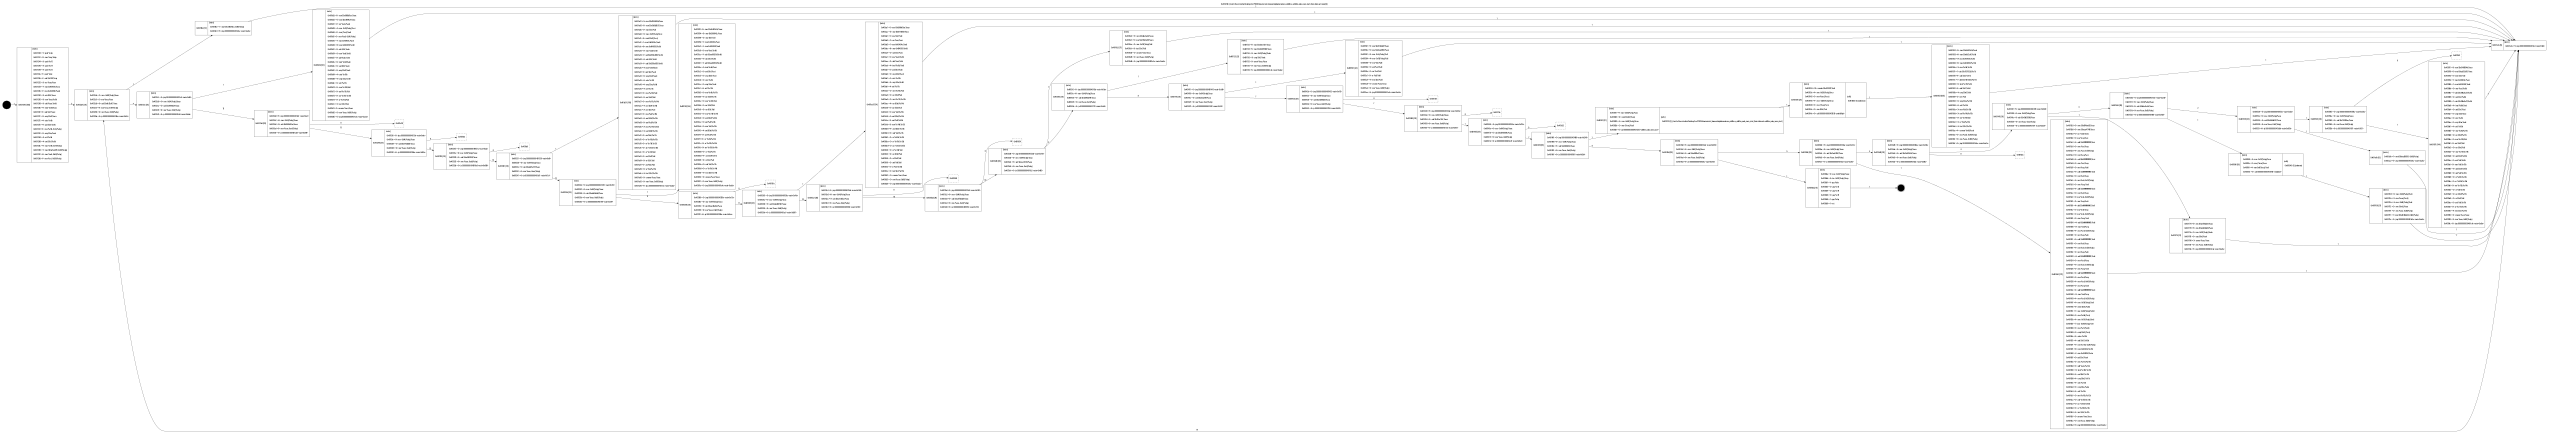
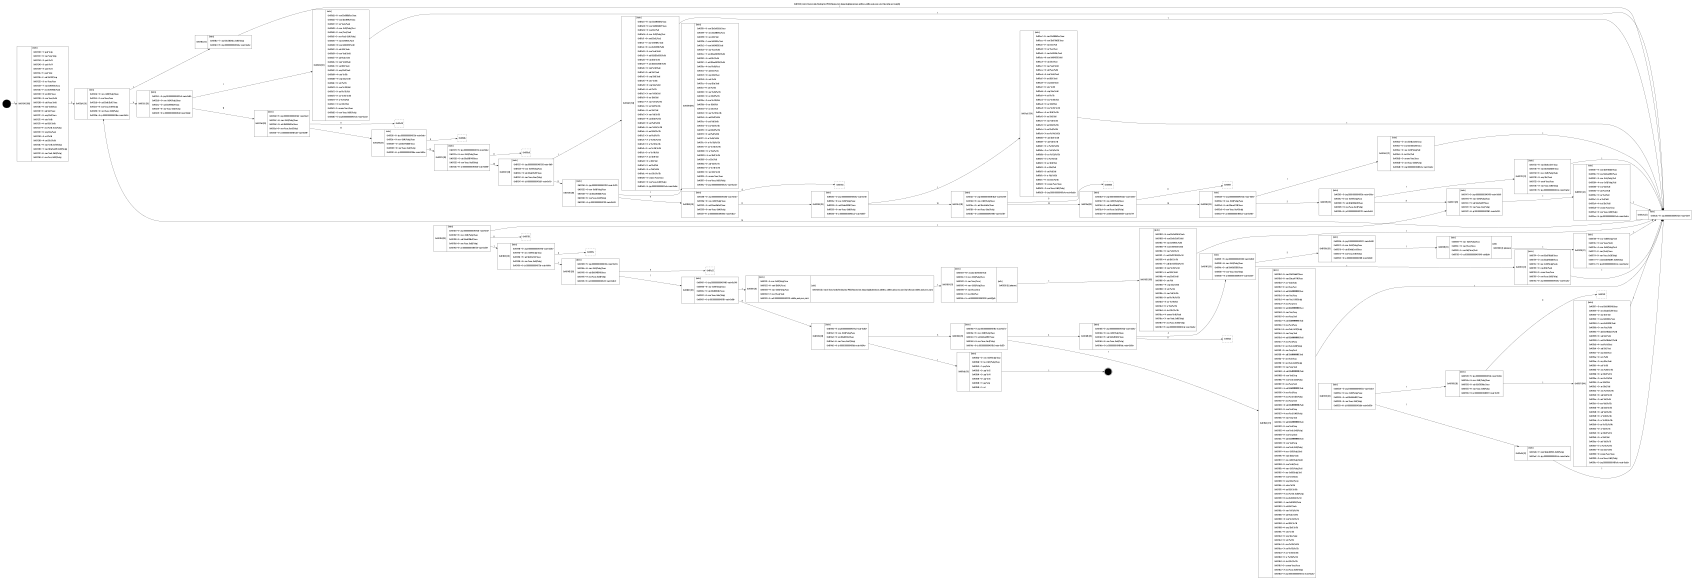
(1255, 98) -> (968, 227)
(2201, 112) -> none
